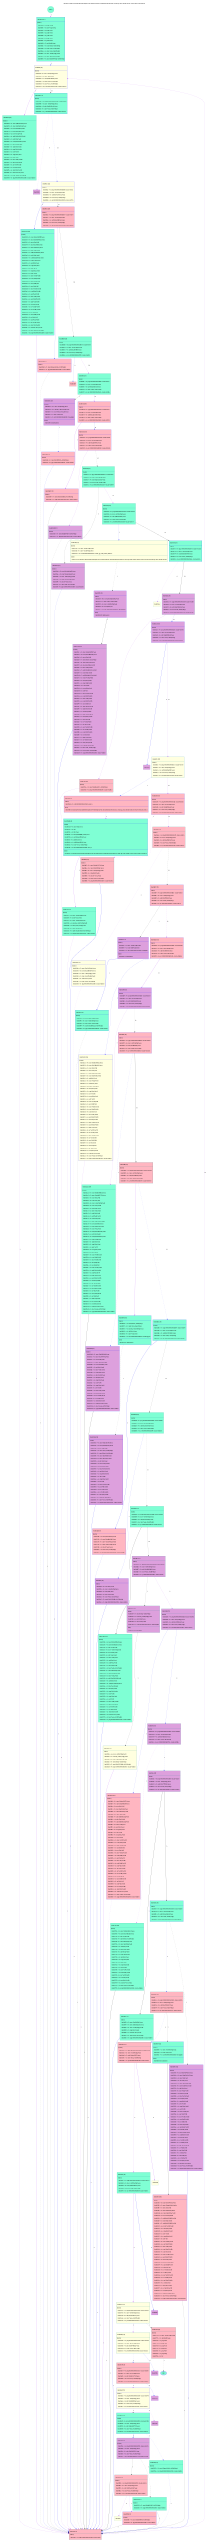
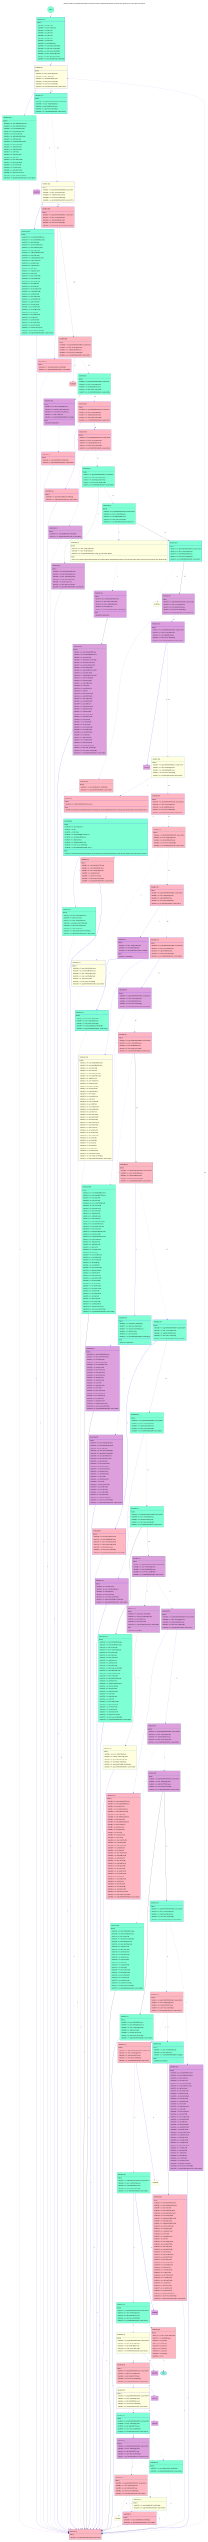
(75, 347) -> (75, 347)
(133, 2313) -> (133, 2313)
(150, 2504) -> (150, 2504)
